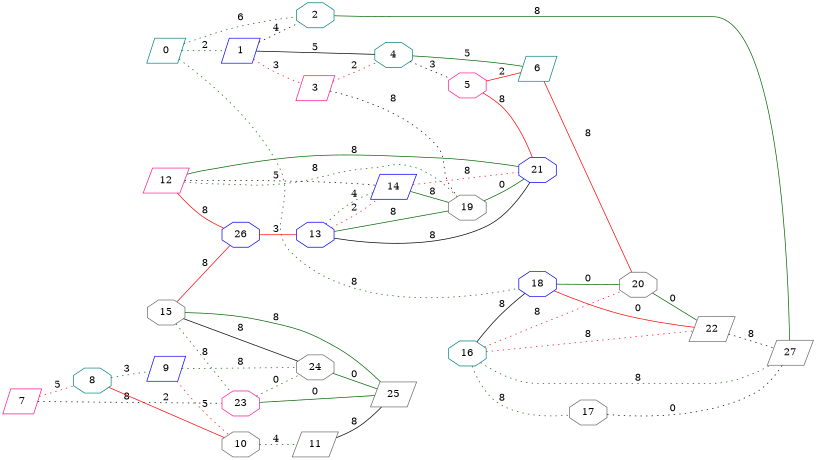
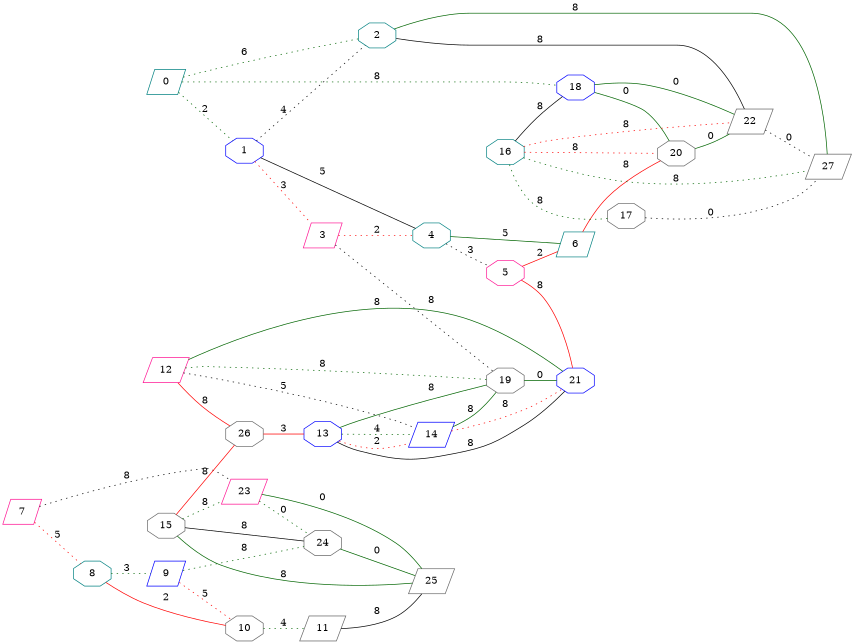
none -> (585, 45)
(241, 51) -> (244, 151)
(241, 235) -> (244, 434)
(623, 315) -> (666, 89)
(751, 334) -> (789, 138)
(241, 403) -> (244, 492)
